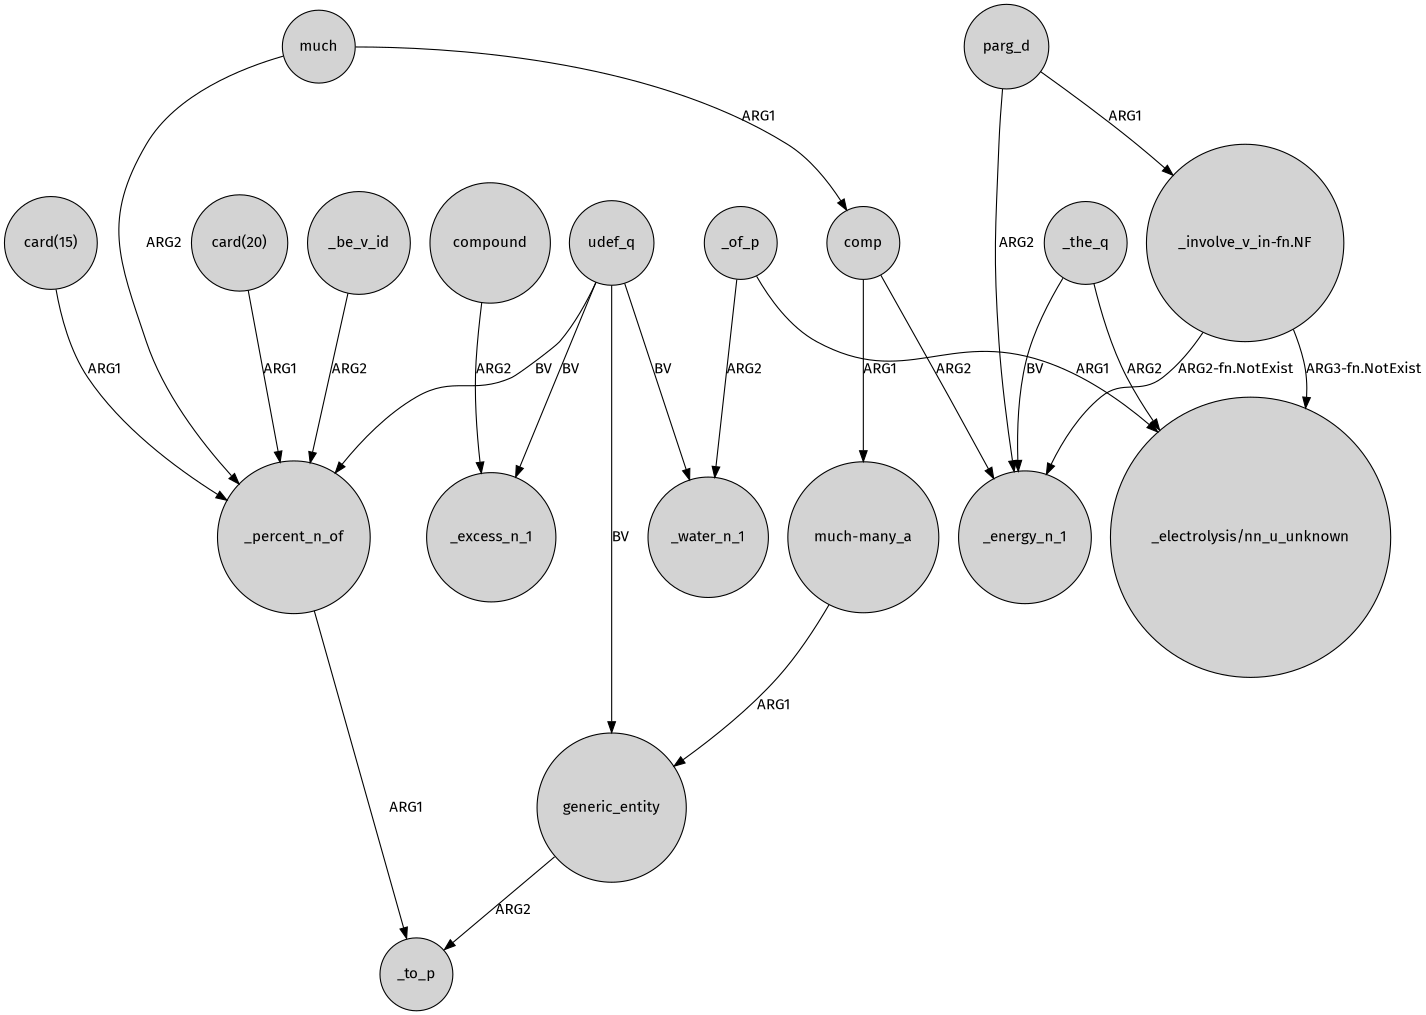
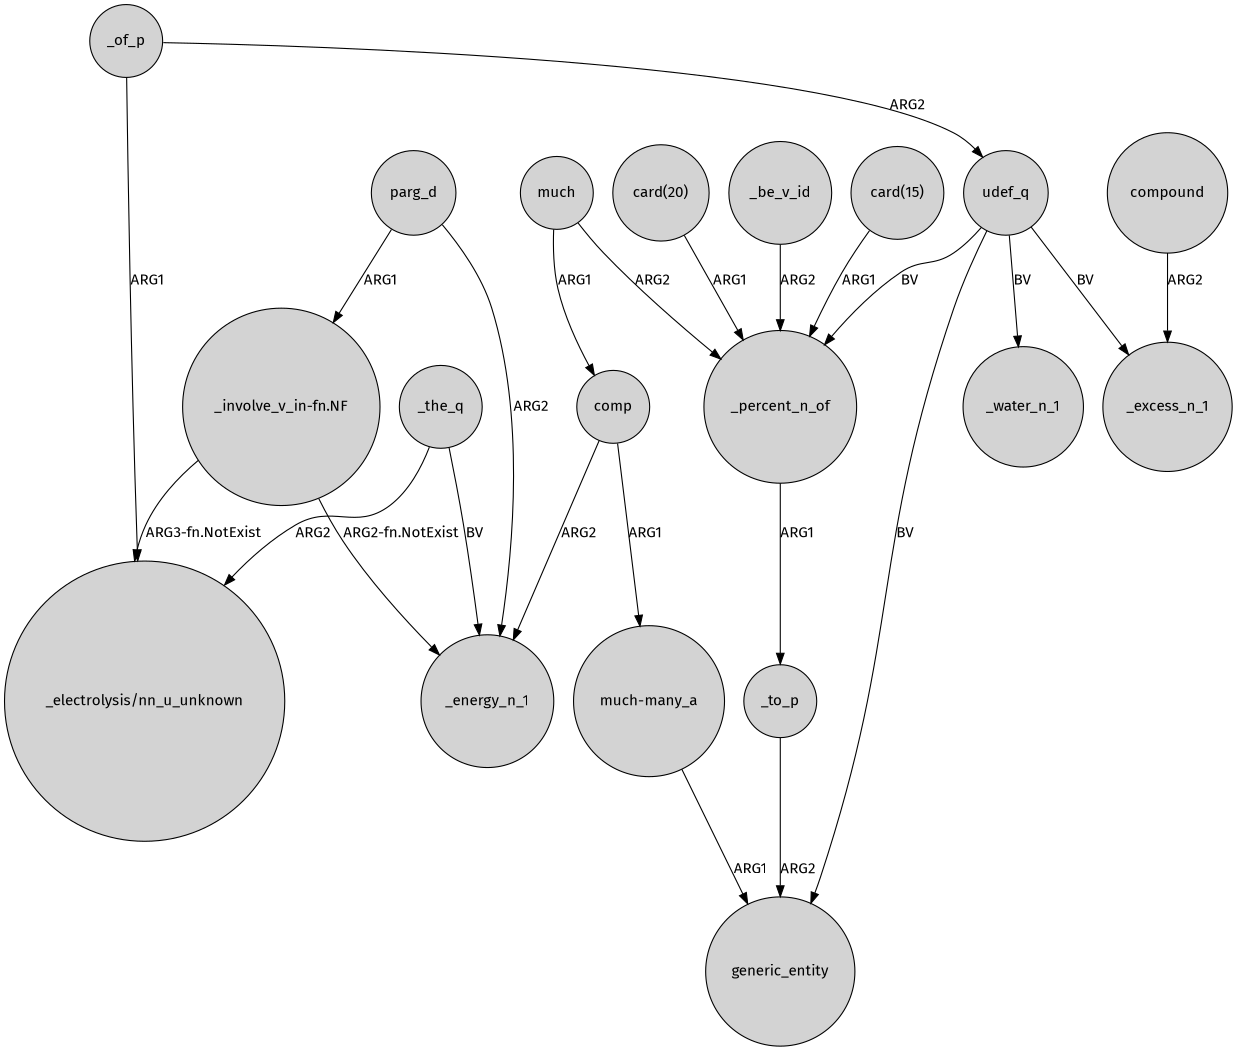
(726, 373) -> (576, 63)
(504, 900) -> (780, 812)
